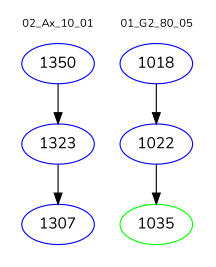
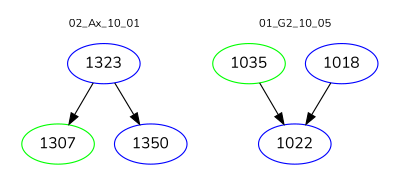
(157, 24) -> (295, 24)
(58, 98) -> (124, 99)
(156, 179) -> (269, 99)
(58, 224) -> (58, 144)
